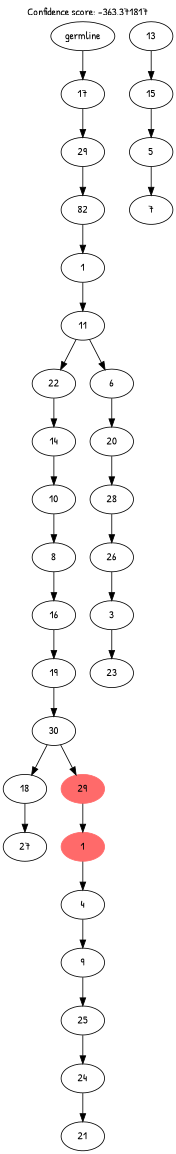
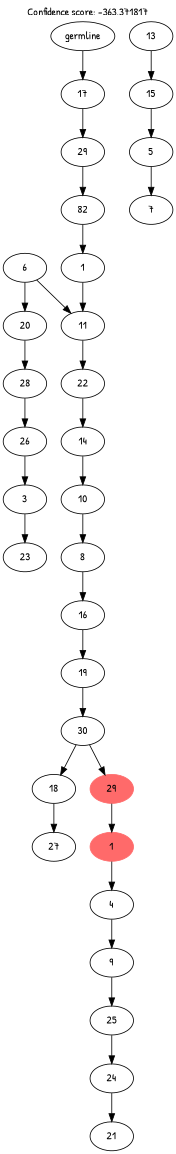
(95, 351) -> (51, 294)
